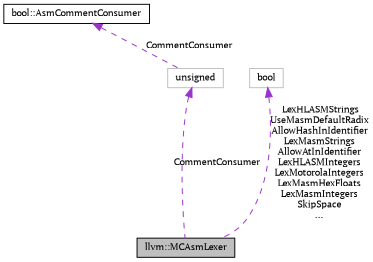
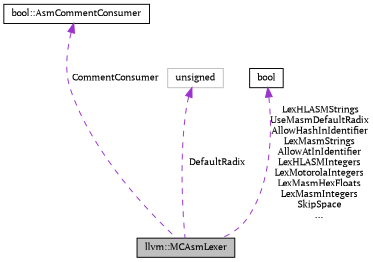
(140, 48) -> (99, 146)
(266, 78) -> (266, 78)
(216, 163) -> (216, 163)
